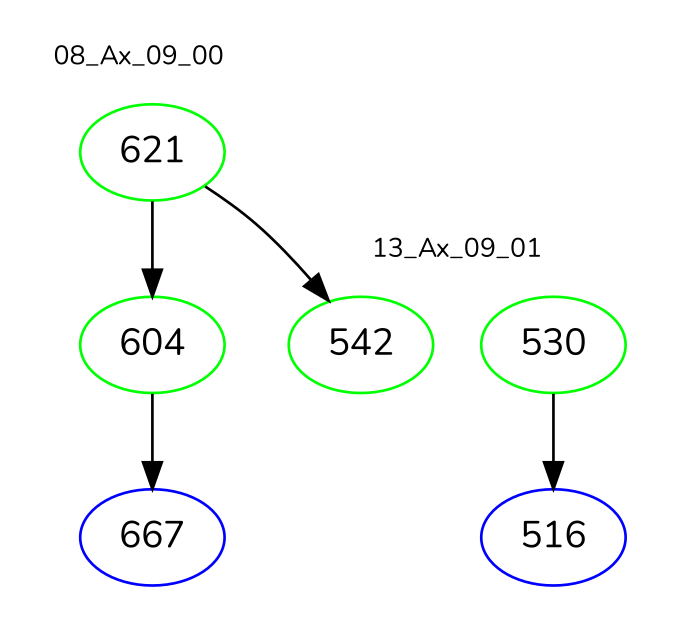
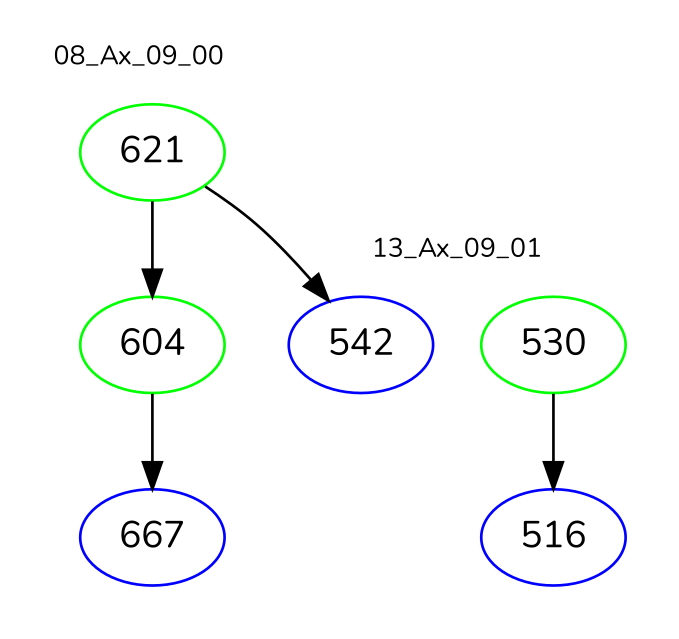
(361, 345) -> (361, 345)
